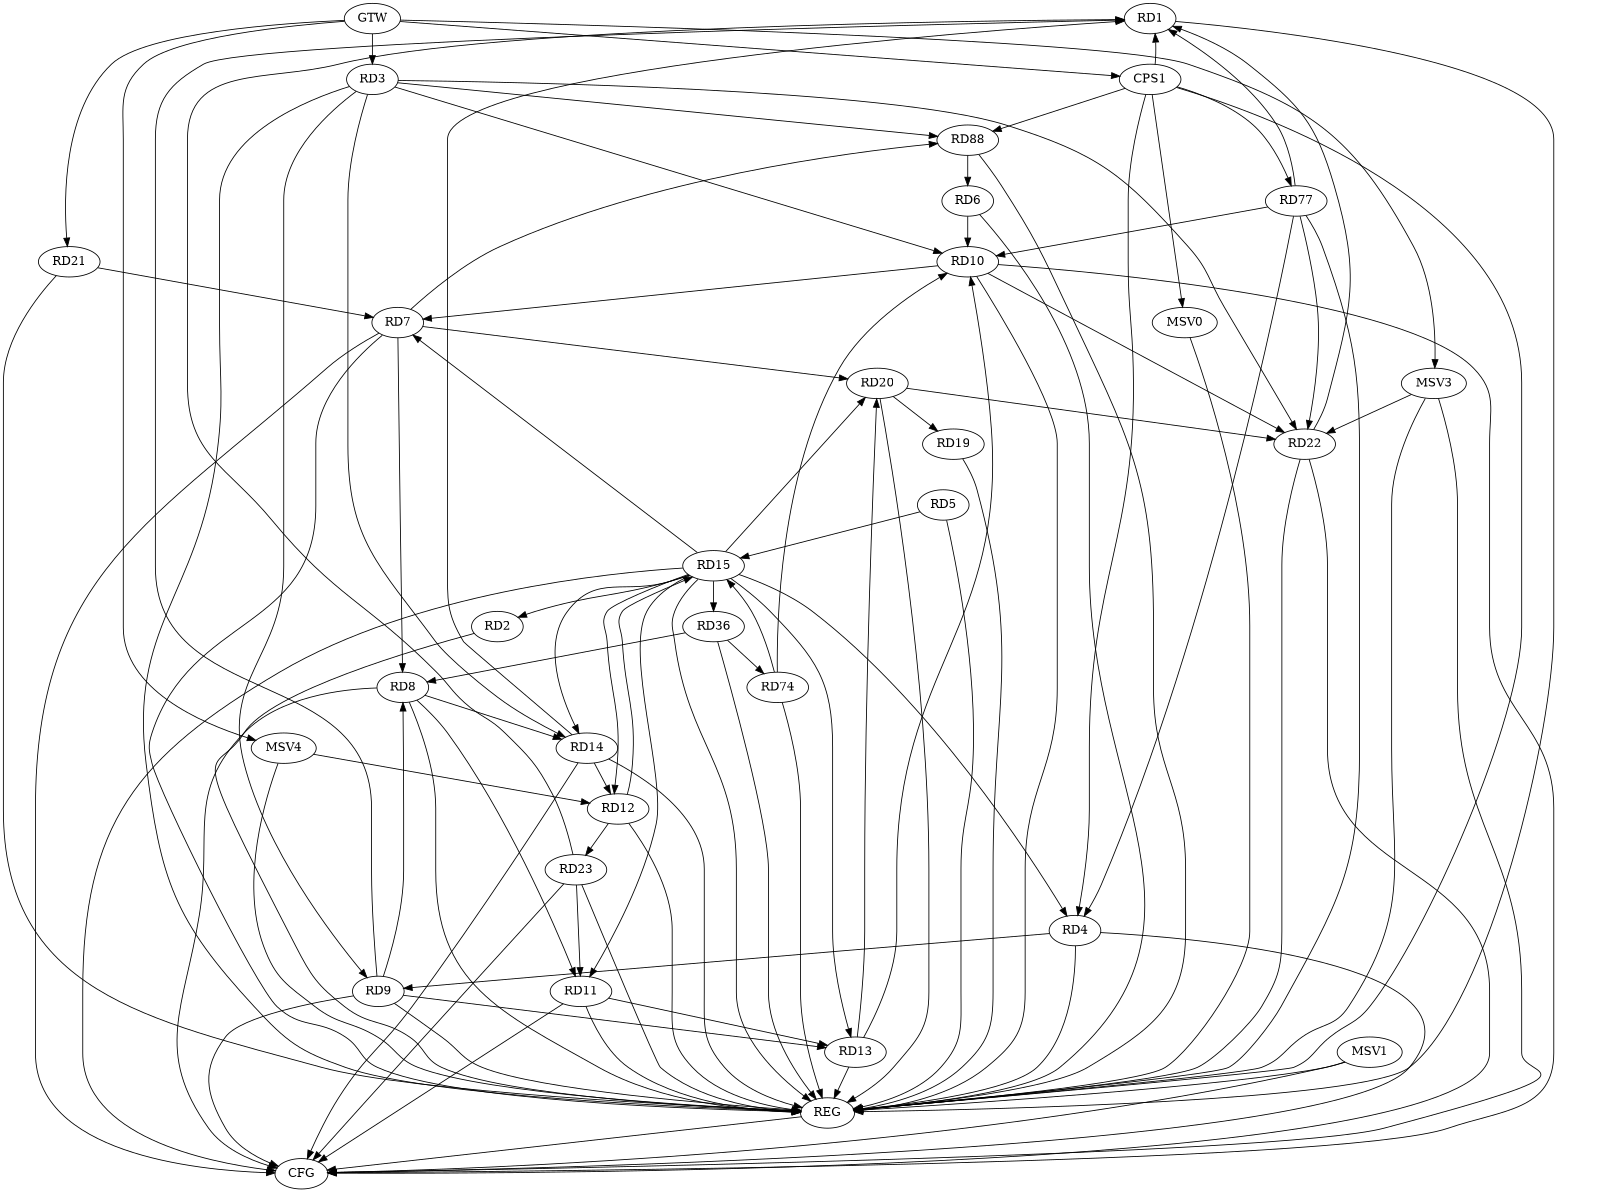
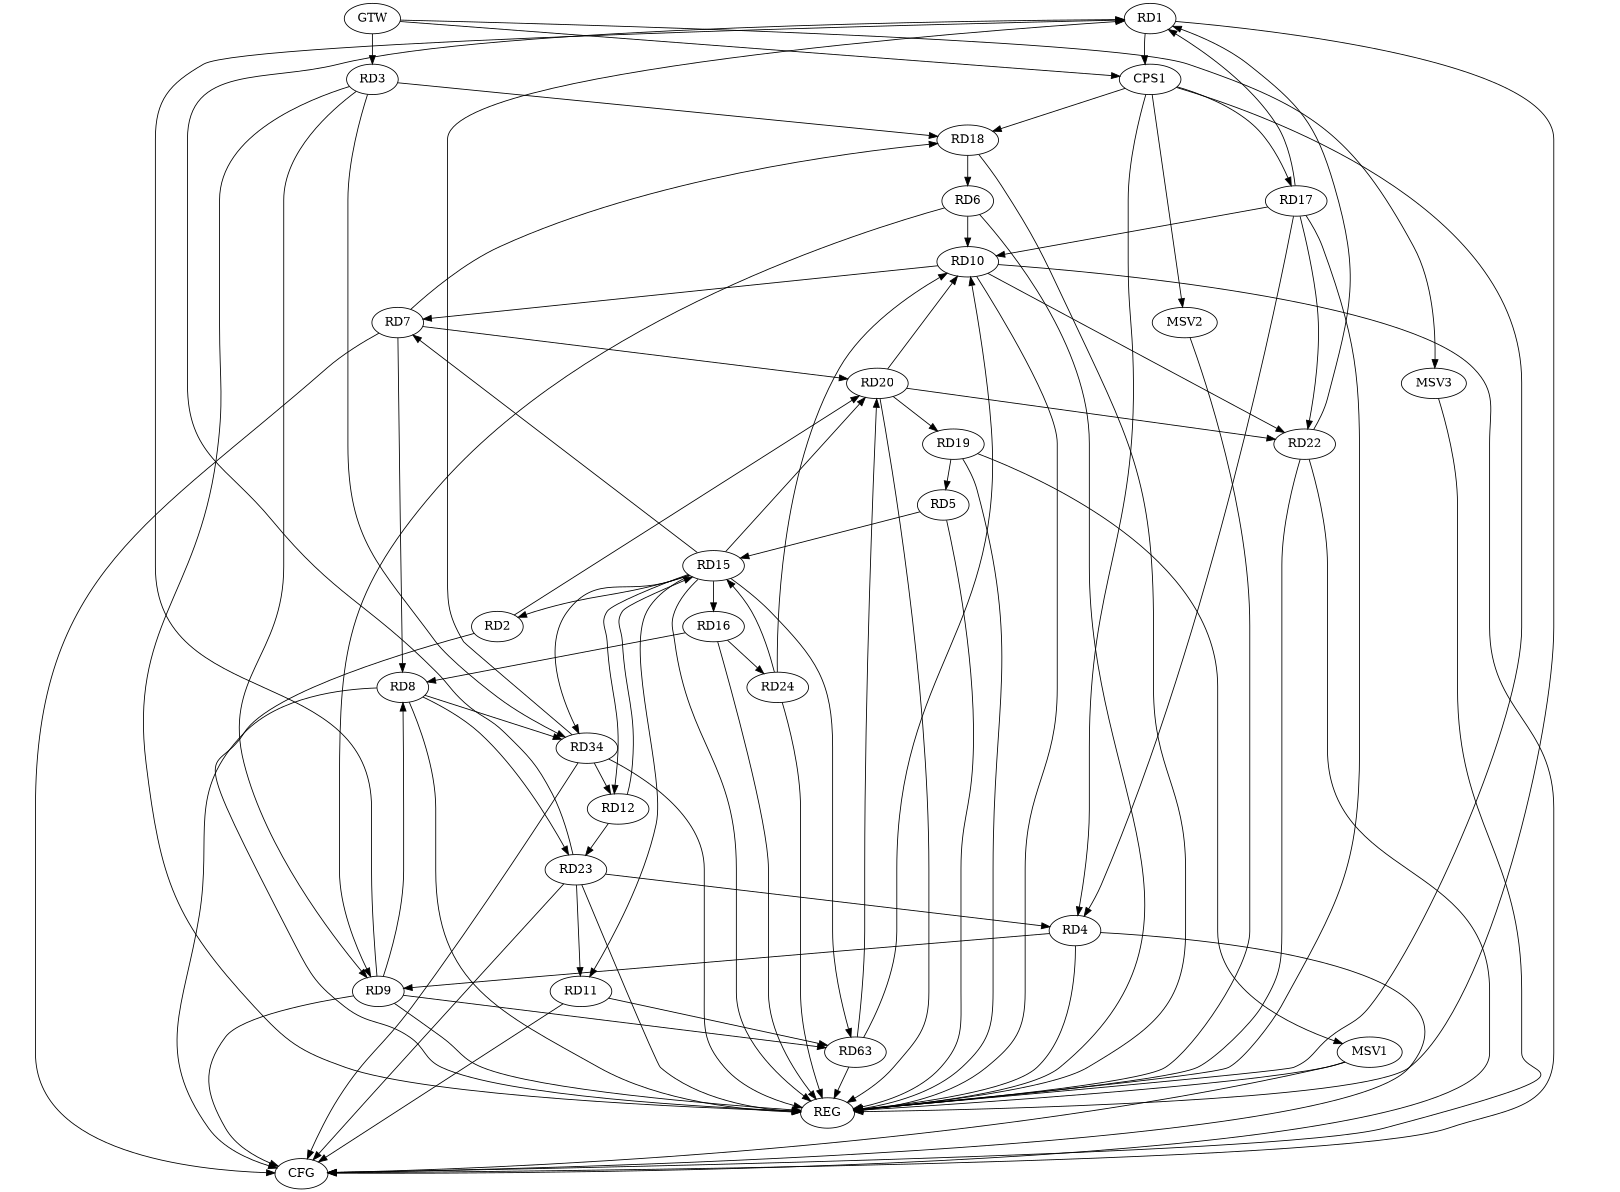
(1156, 53) -> (1145, 45)
(916, 108) -> none
(968, 140) -> (968, 140)
(664, 169) -> (920, 326)
(1296, 201) -> (1296, 201)
(69, 262) -> none
(1185, 323) -> (1185, 323)
(1373, 412) -> none
none -> (464, 462)
none -> (949, 470)
none -> (683, 508)
(714, 627) -> (714, 627)
(778, 687) -> (778, 687)
(915, 709) -> (824, 900)
none -> (1218, 717)
(284, 748) -> none
(587, 748) -> (587, 748)
(168, 754) -> none
(506, 827) -> (506, 760)
(214, 899) -> none
(1376, 956) -> none
(672, 998) -> none
(855, 1052) -> (855, 1052)
(671, 1090) -> none
(569, 1143) -> none
